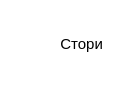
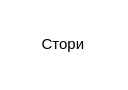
(82, 44) -> (63, 44)
